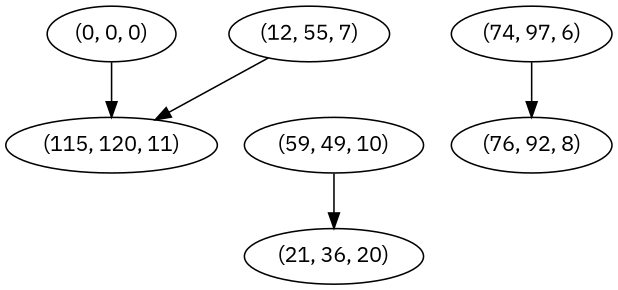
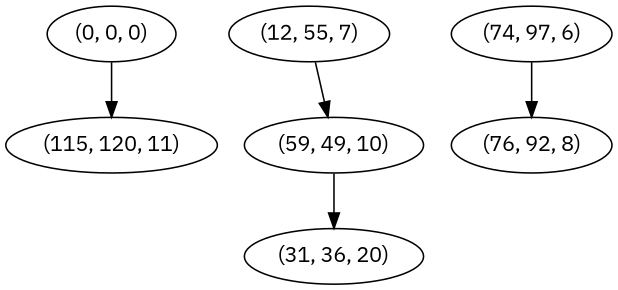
(219, 85) -> (320, 82)
(334, 256) -> (334, 256)
